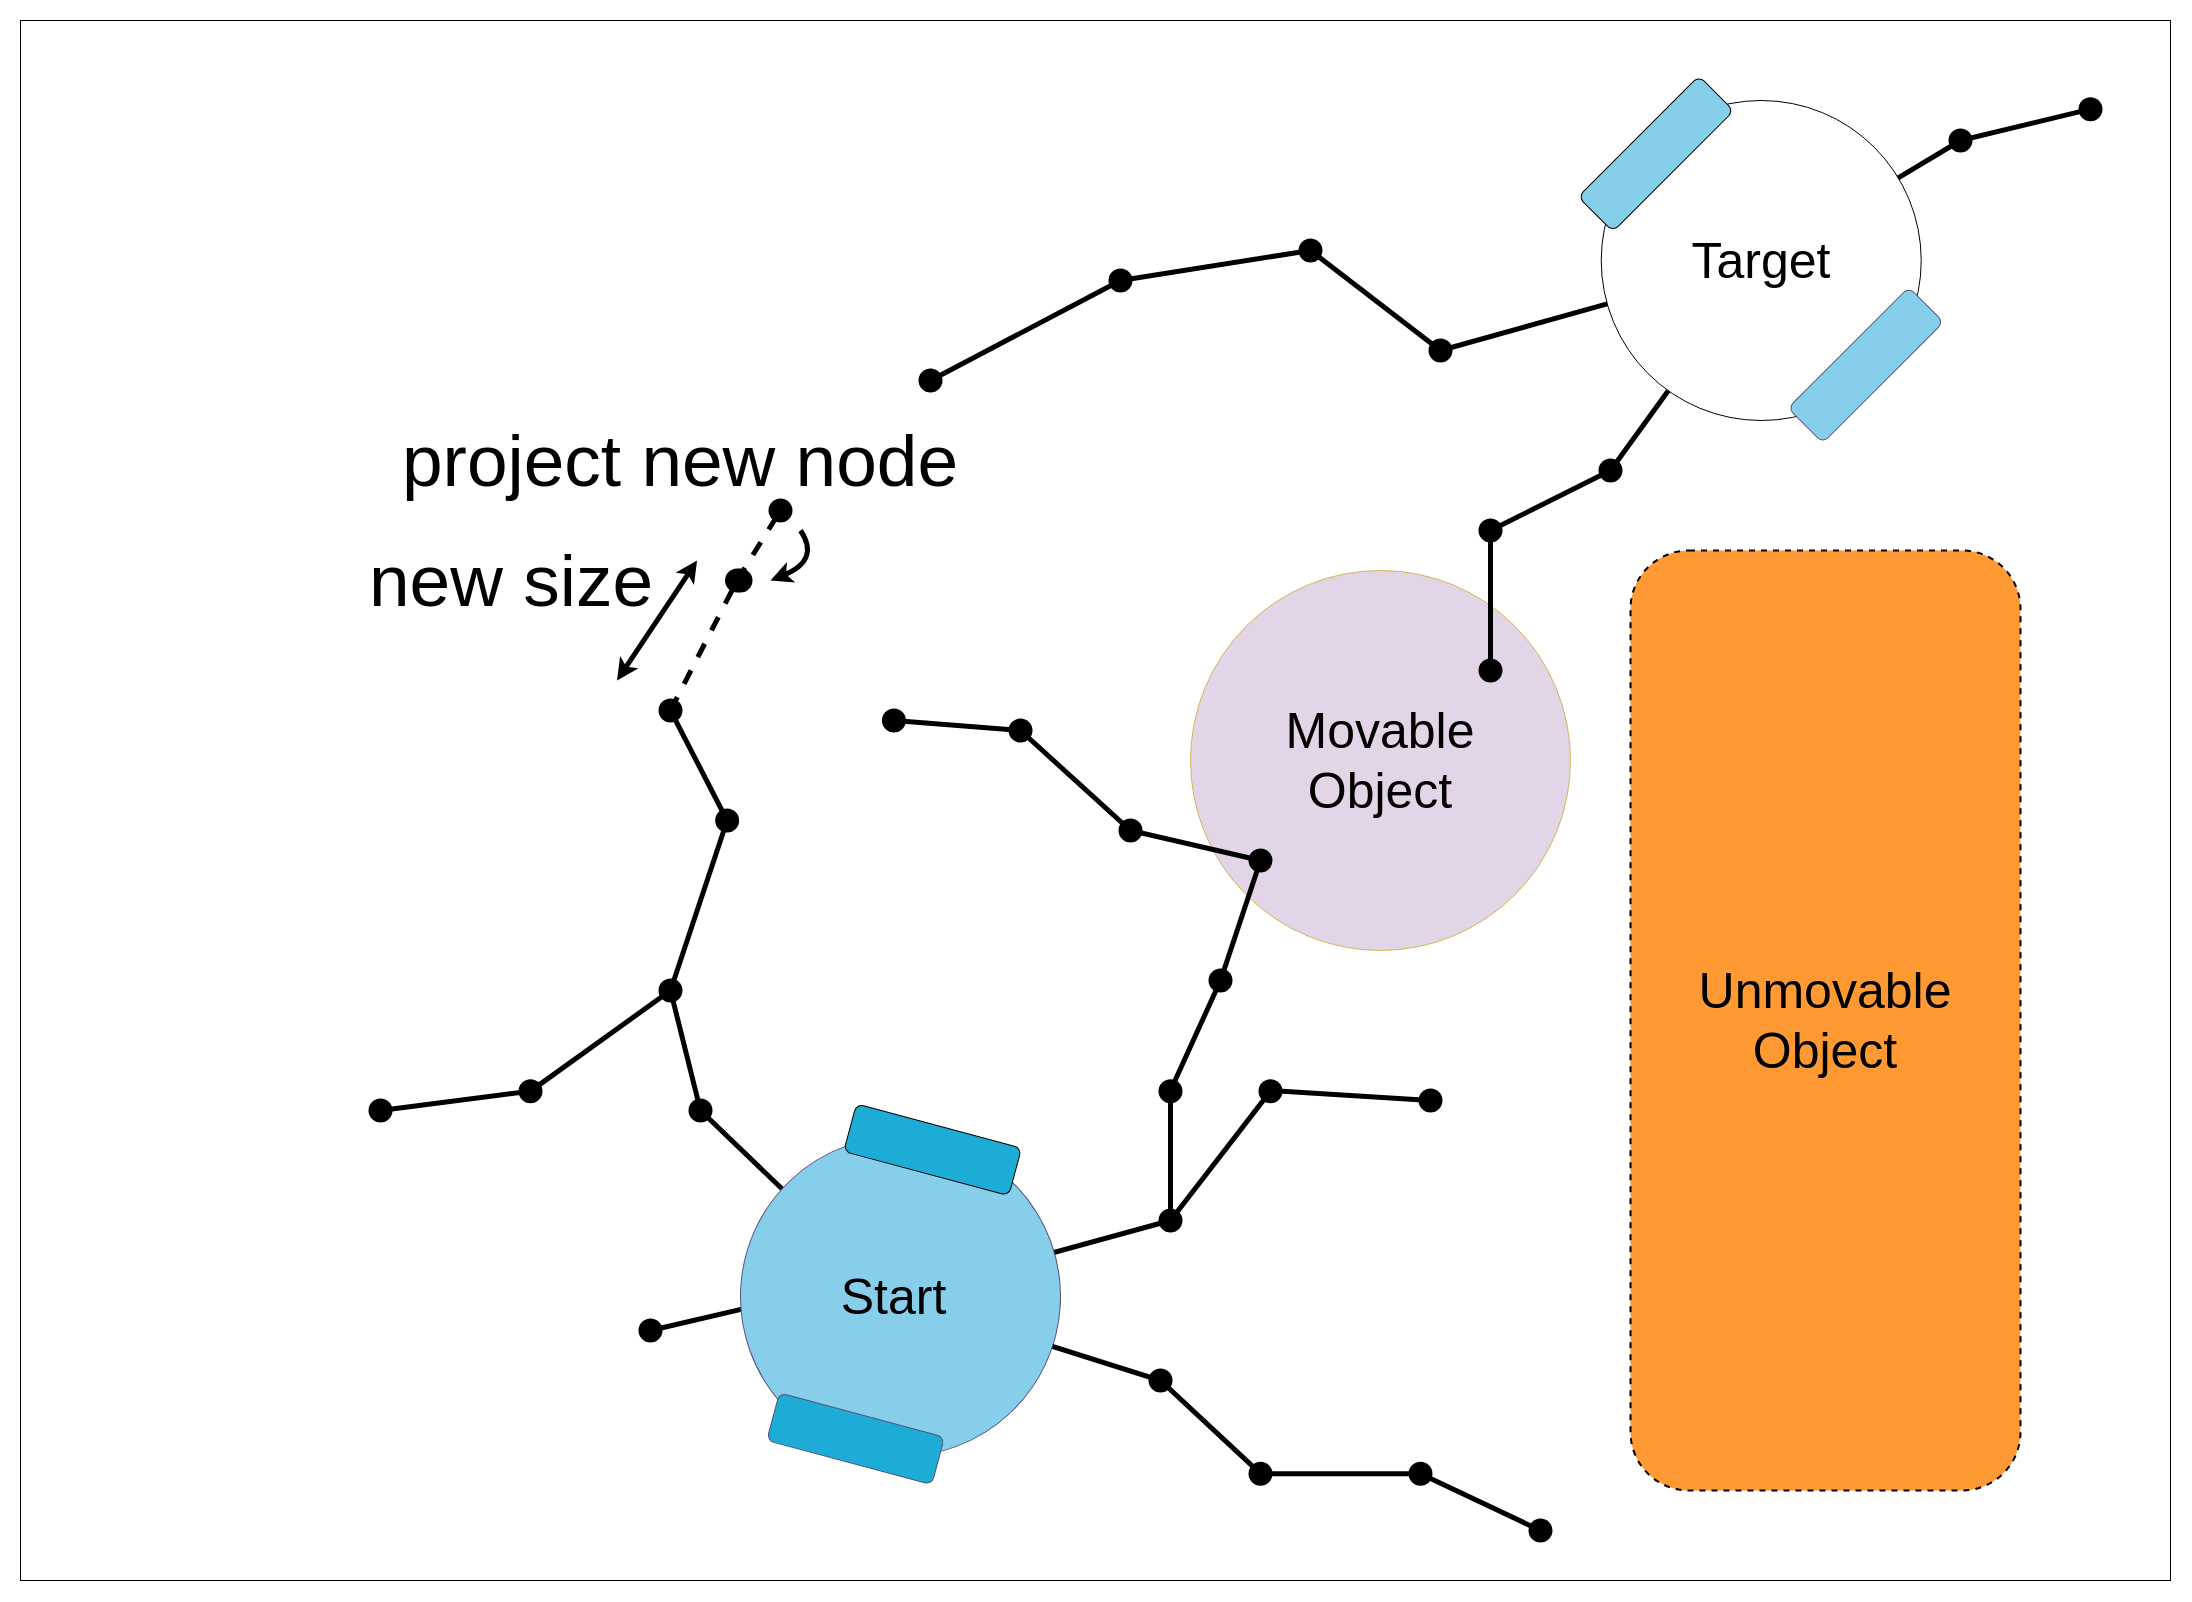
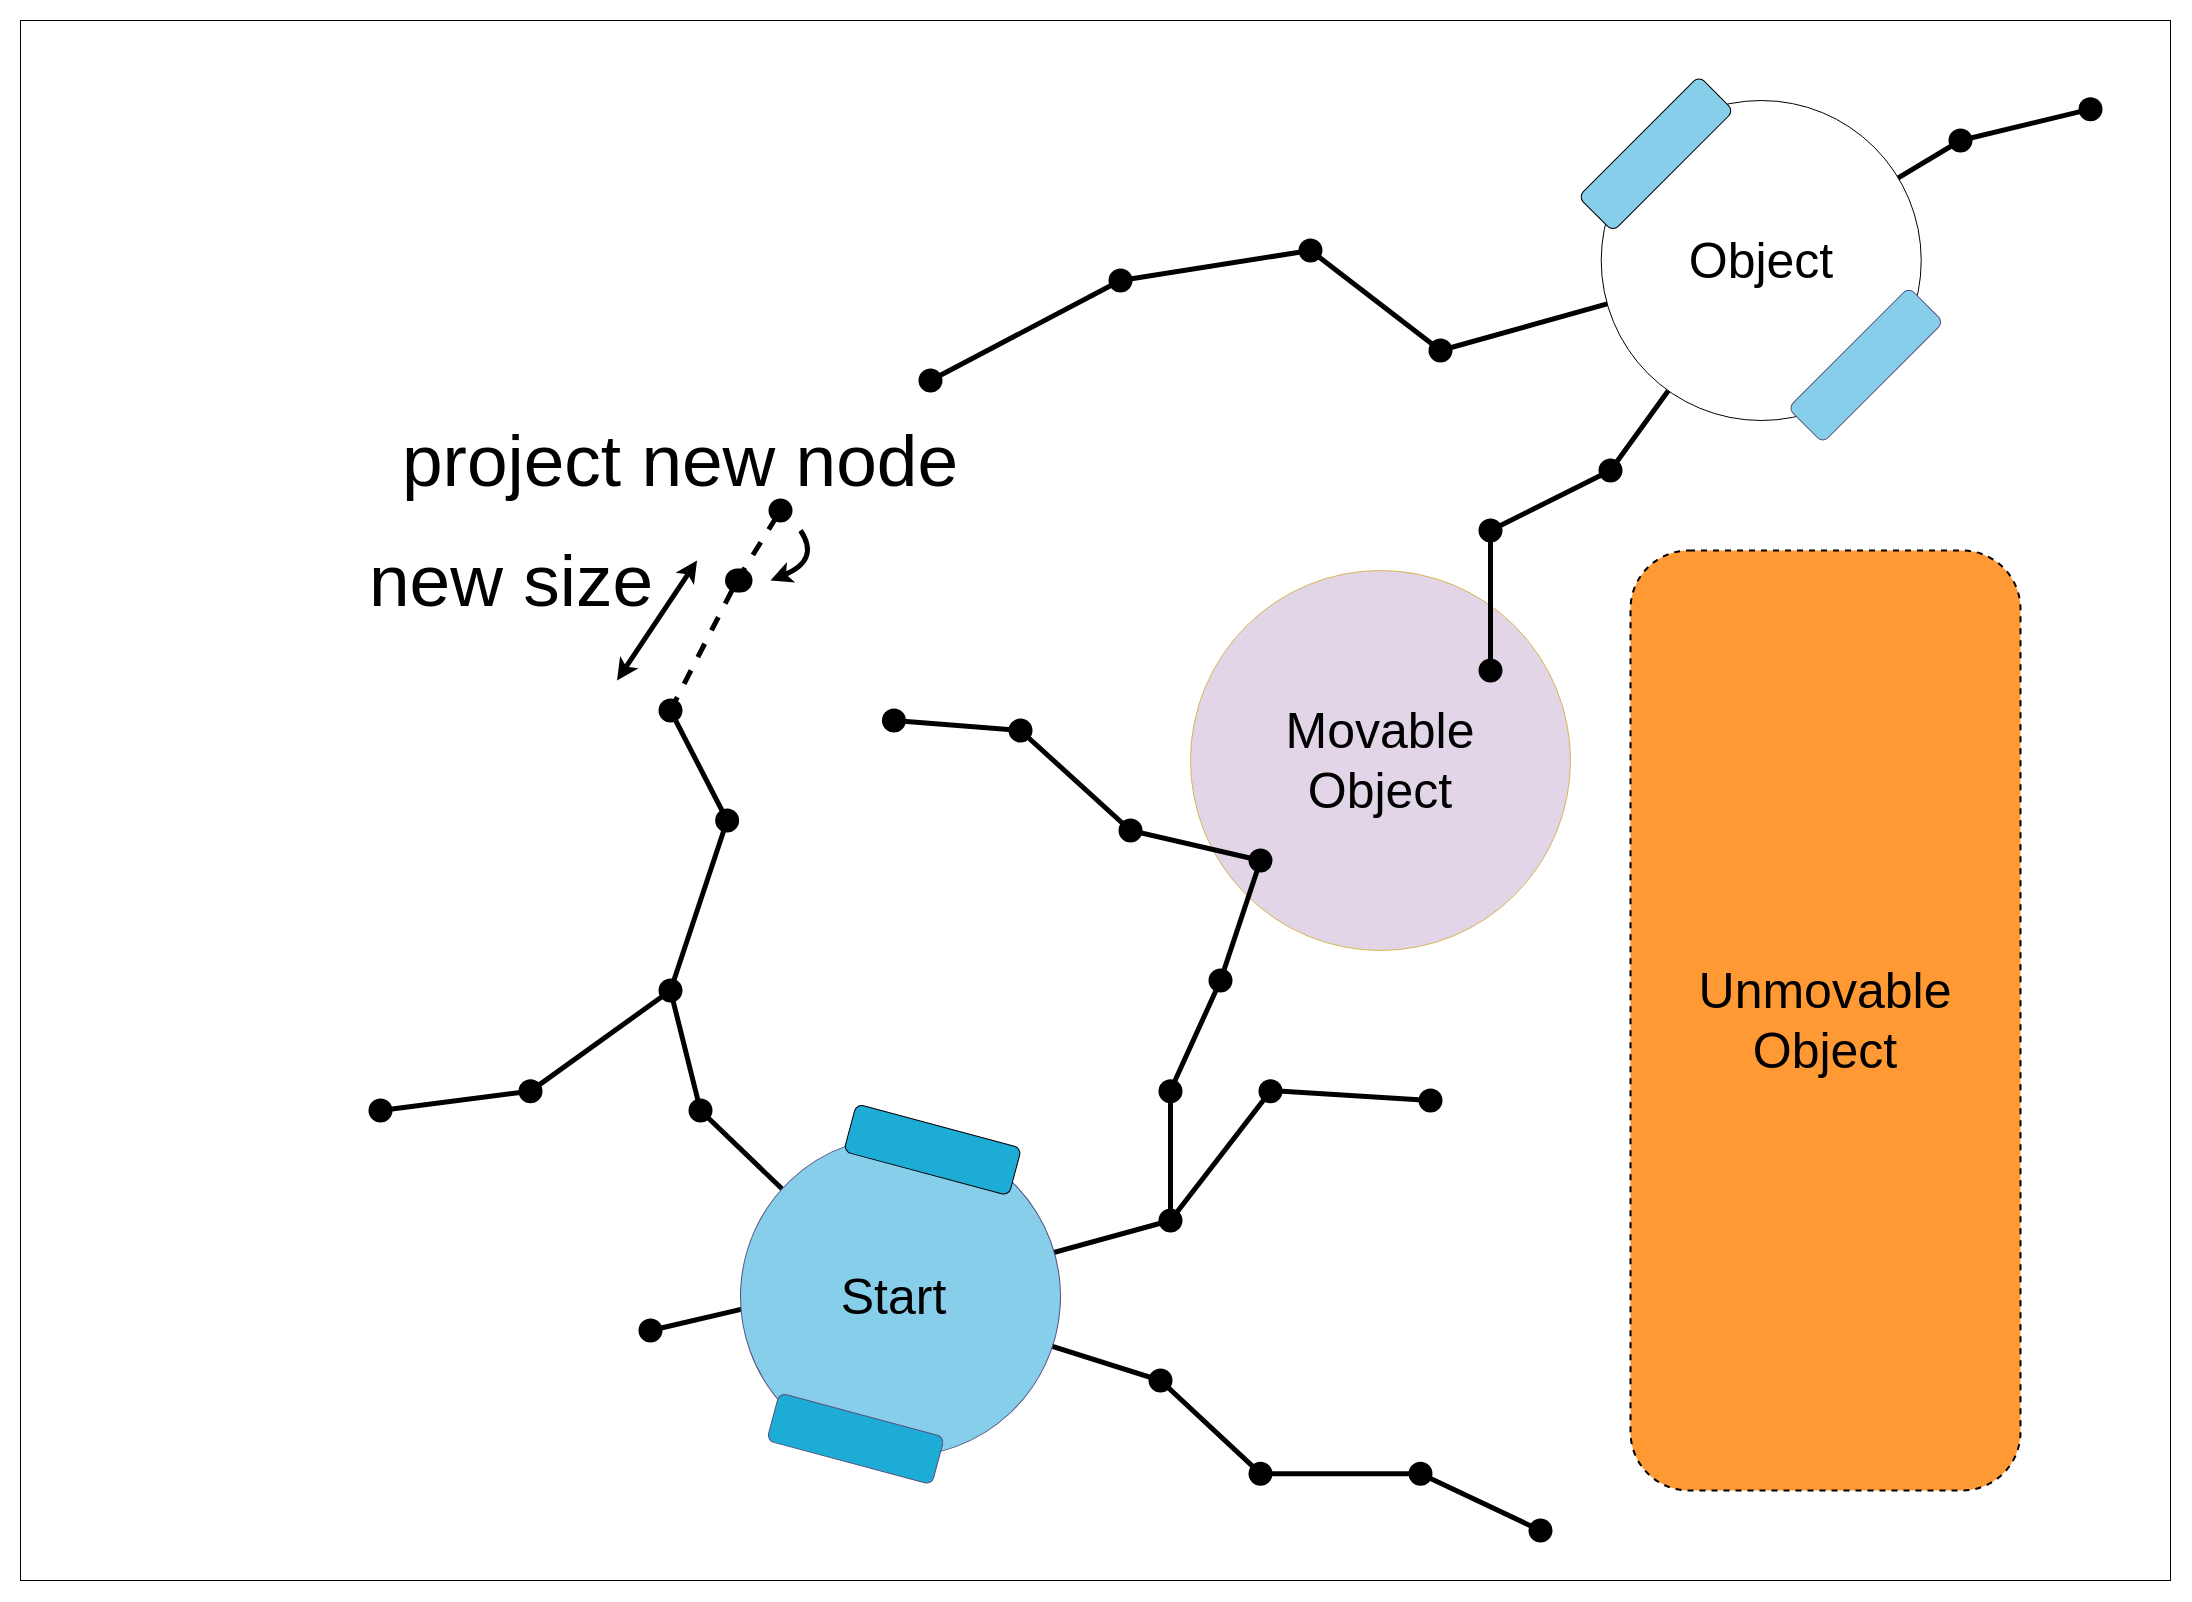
(1762, 261) -> (1762, 261)
